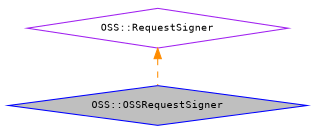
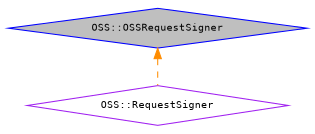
(158, 72) -> (158, 72)
